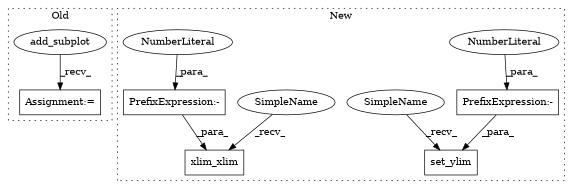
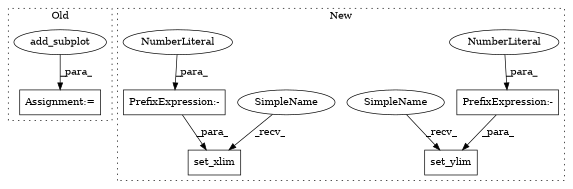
(76, 72) -> (76, 72)
(214, 163) -> (214, 163)
